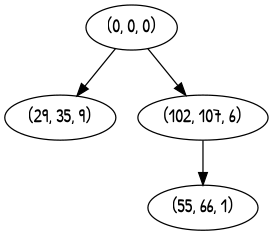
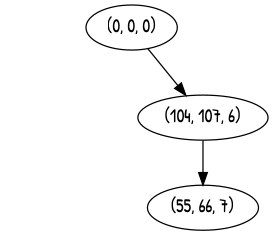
(60, 118) -> none
(203, 118) -> (203, 118)
(203, 208) -> (203, 208)
